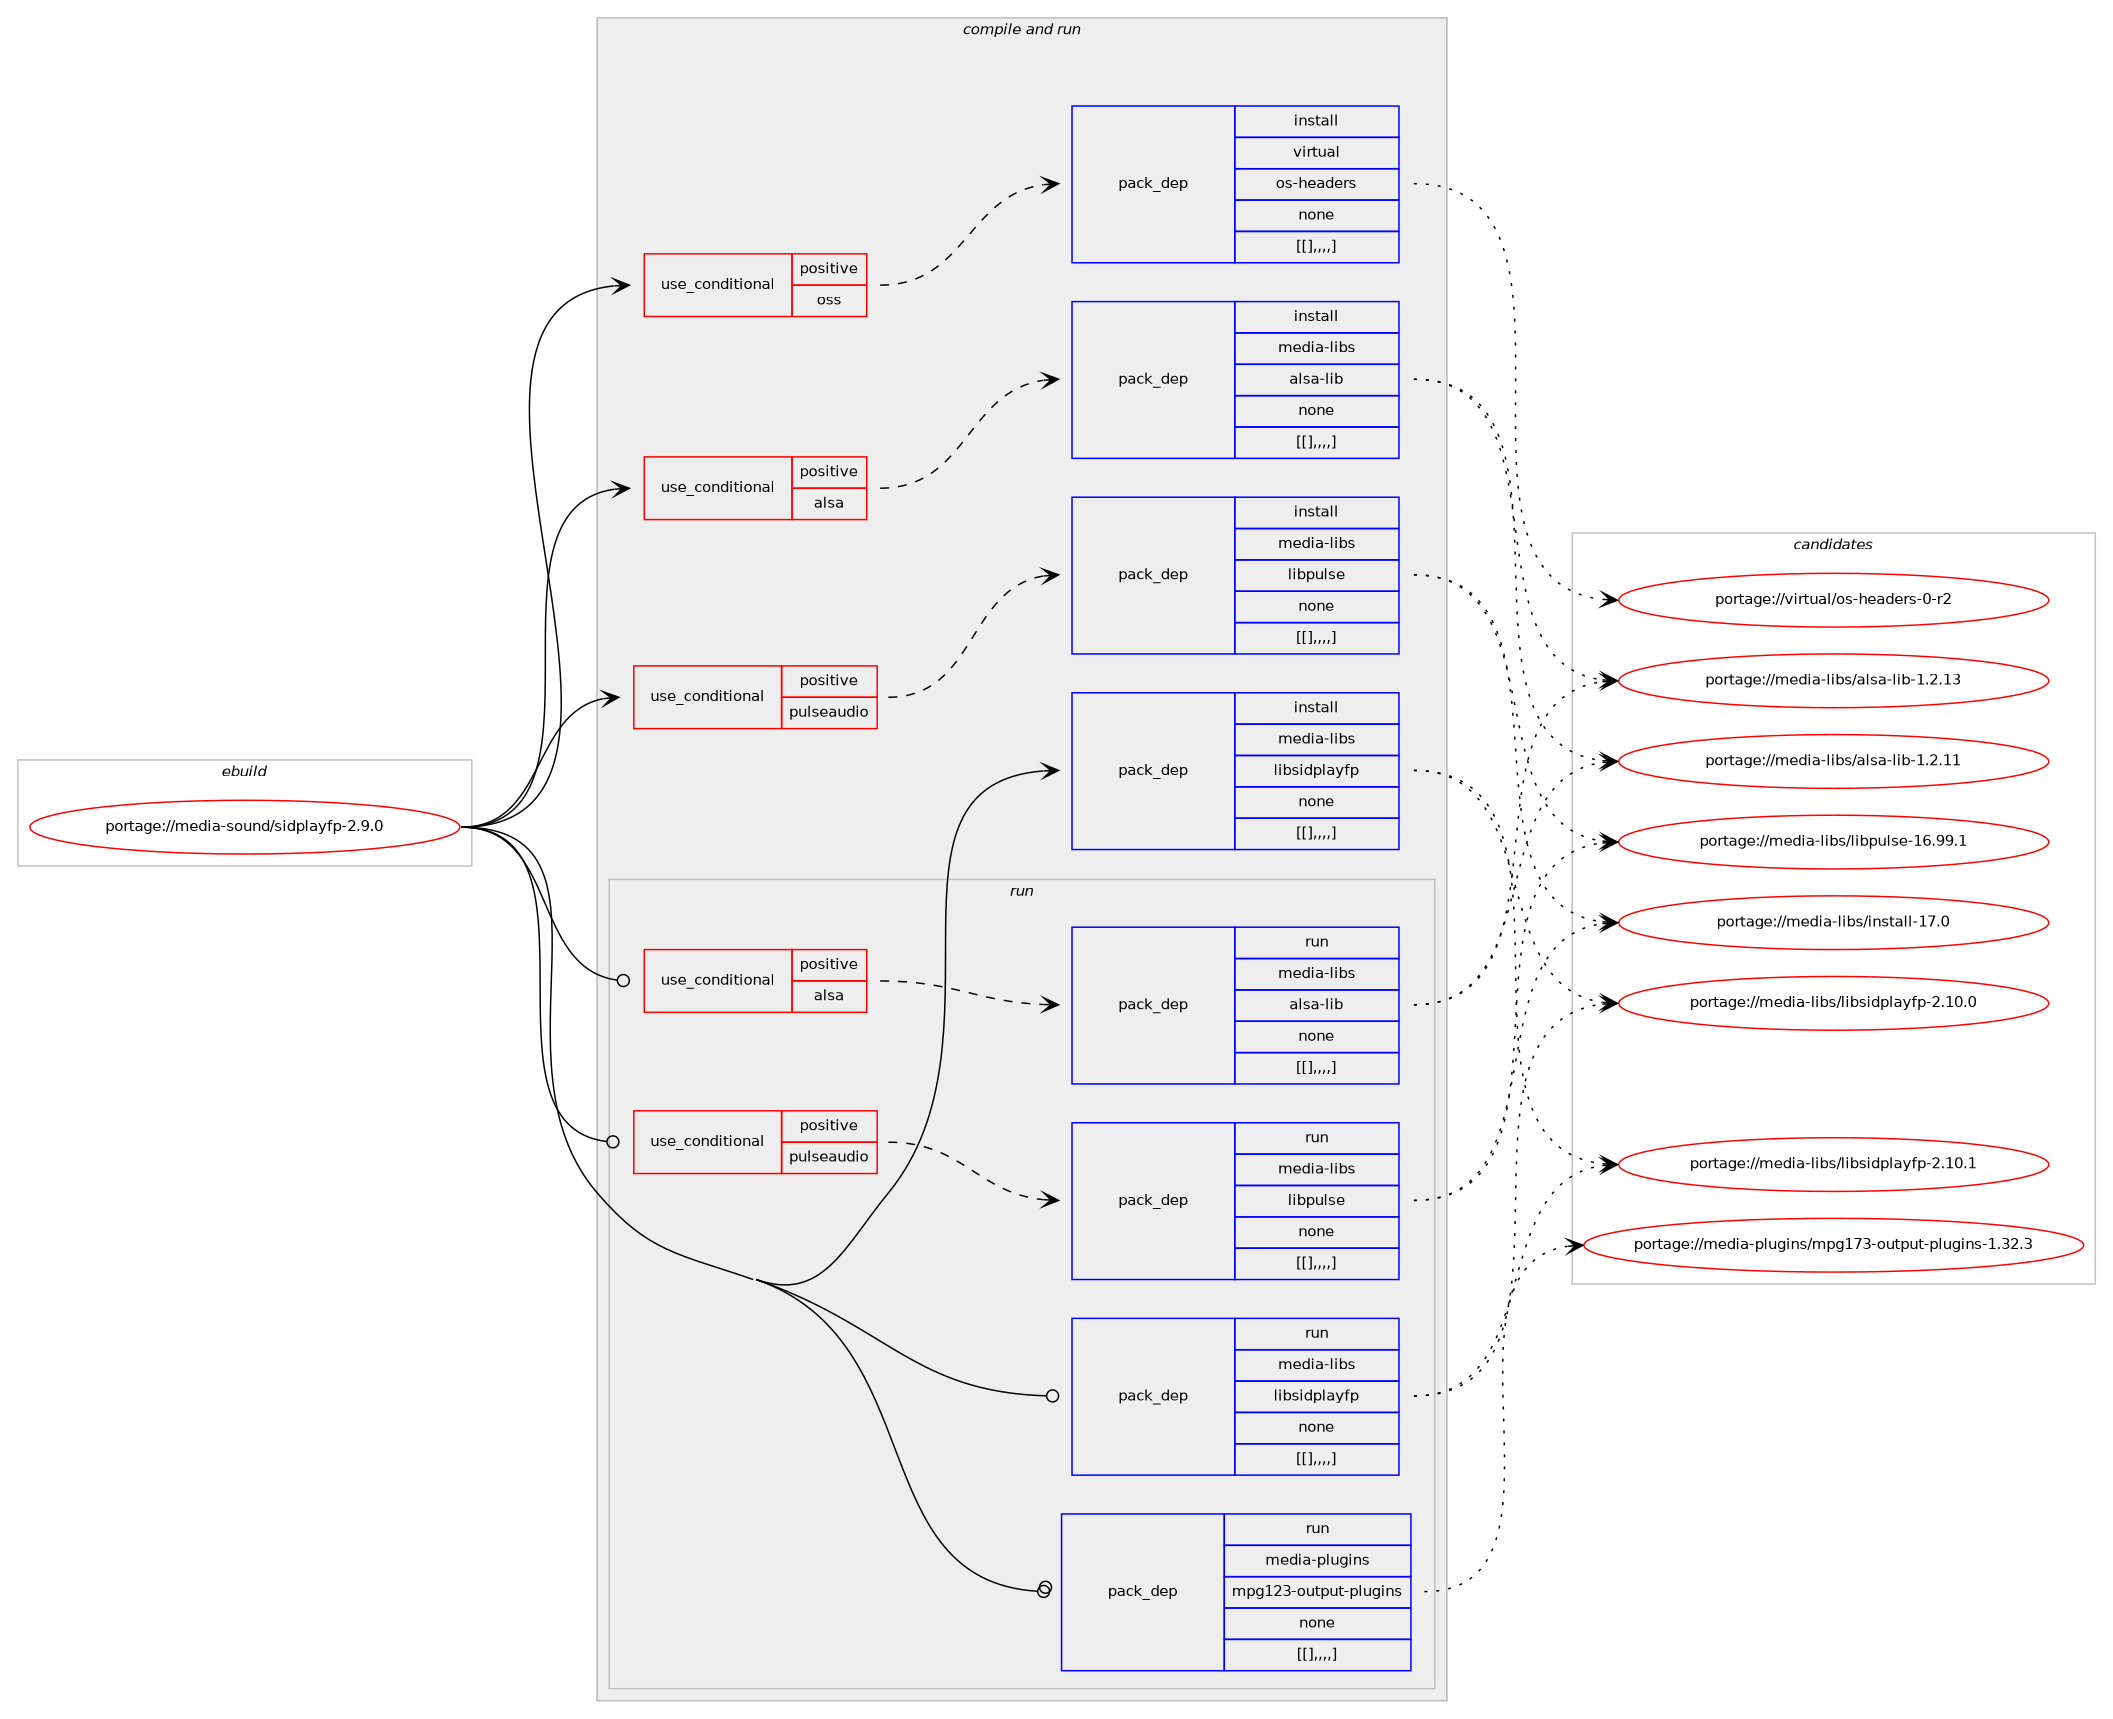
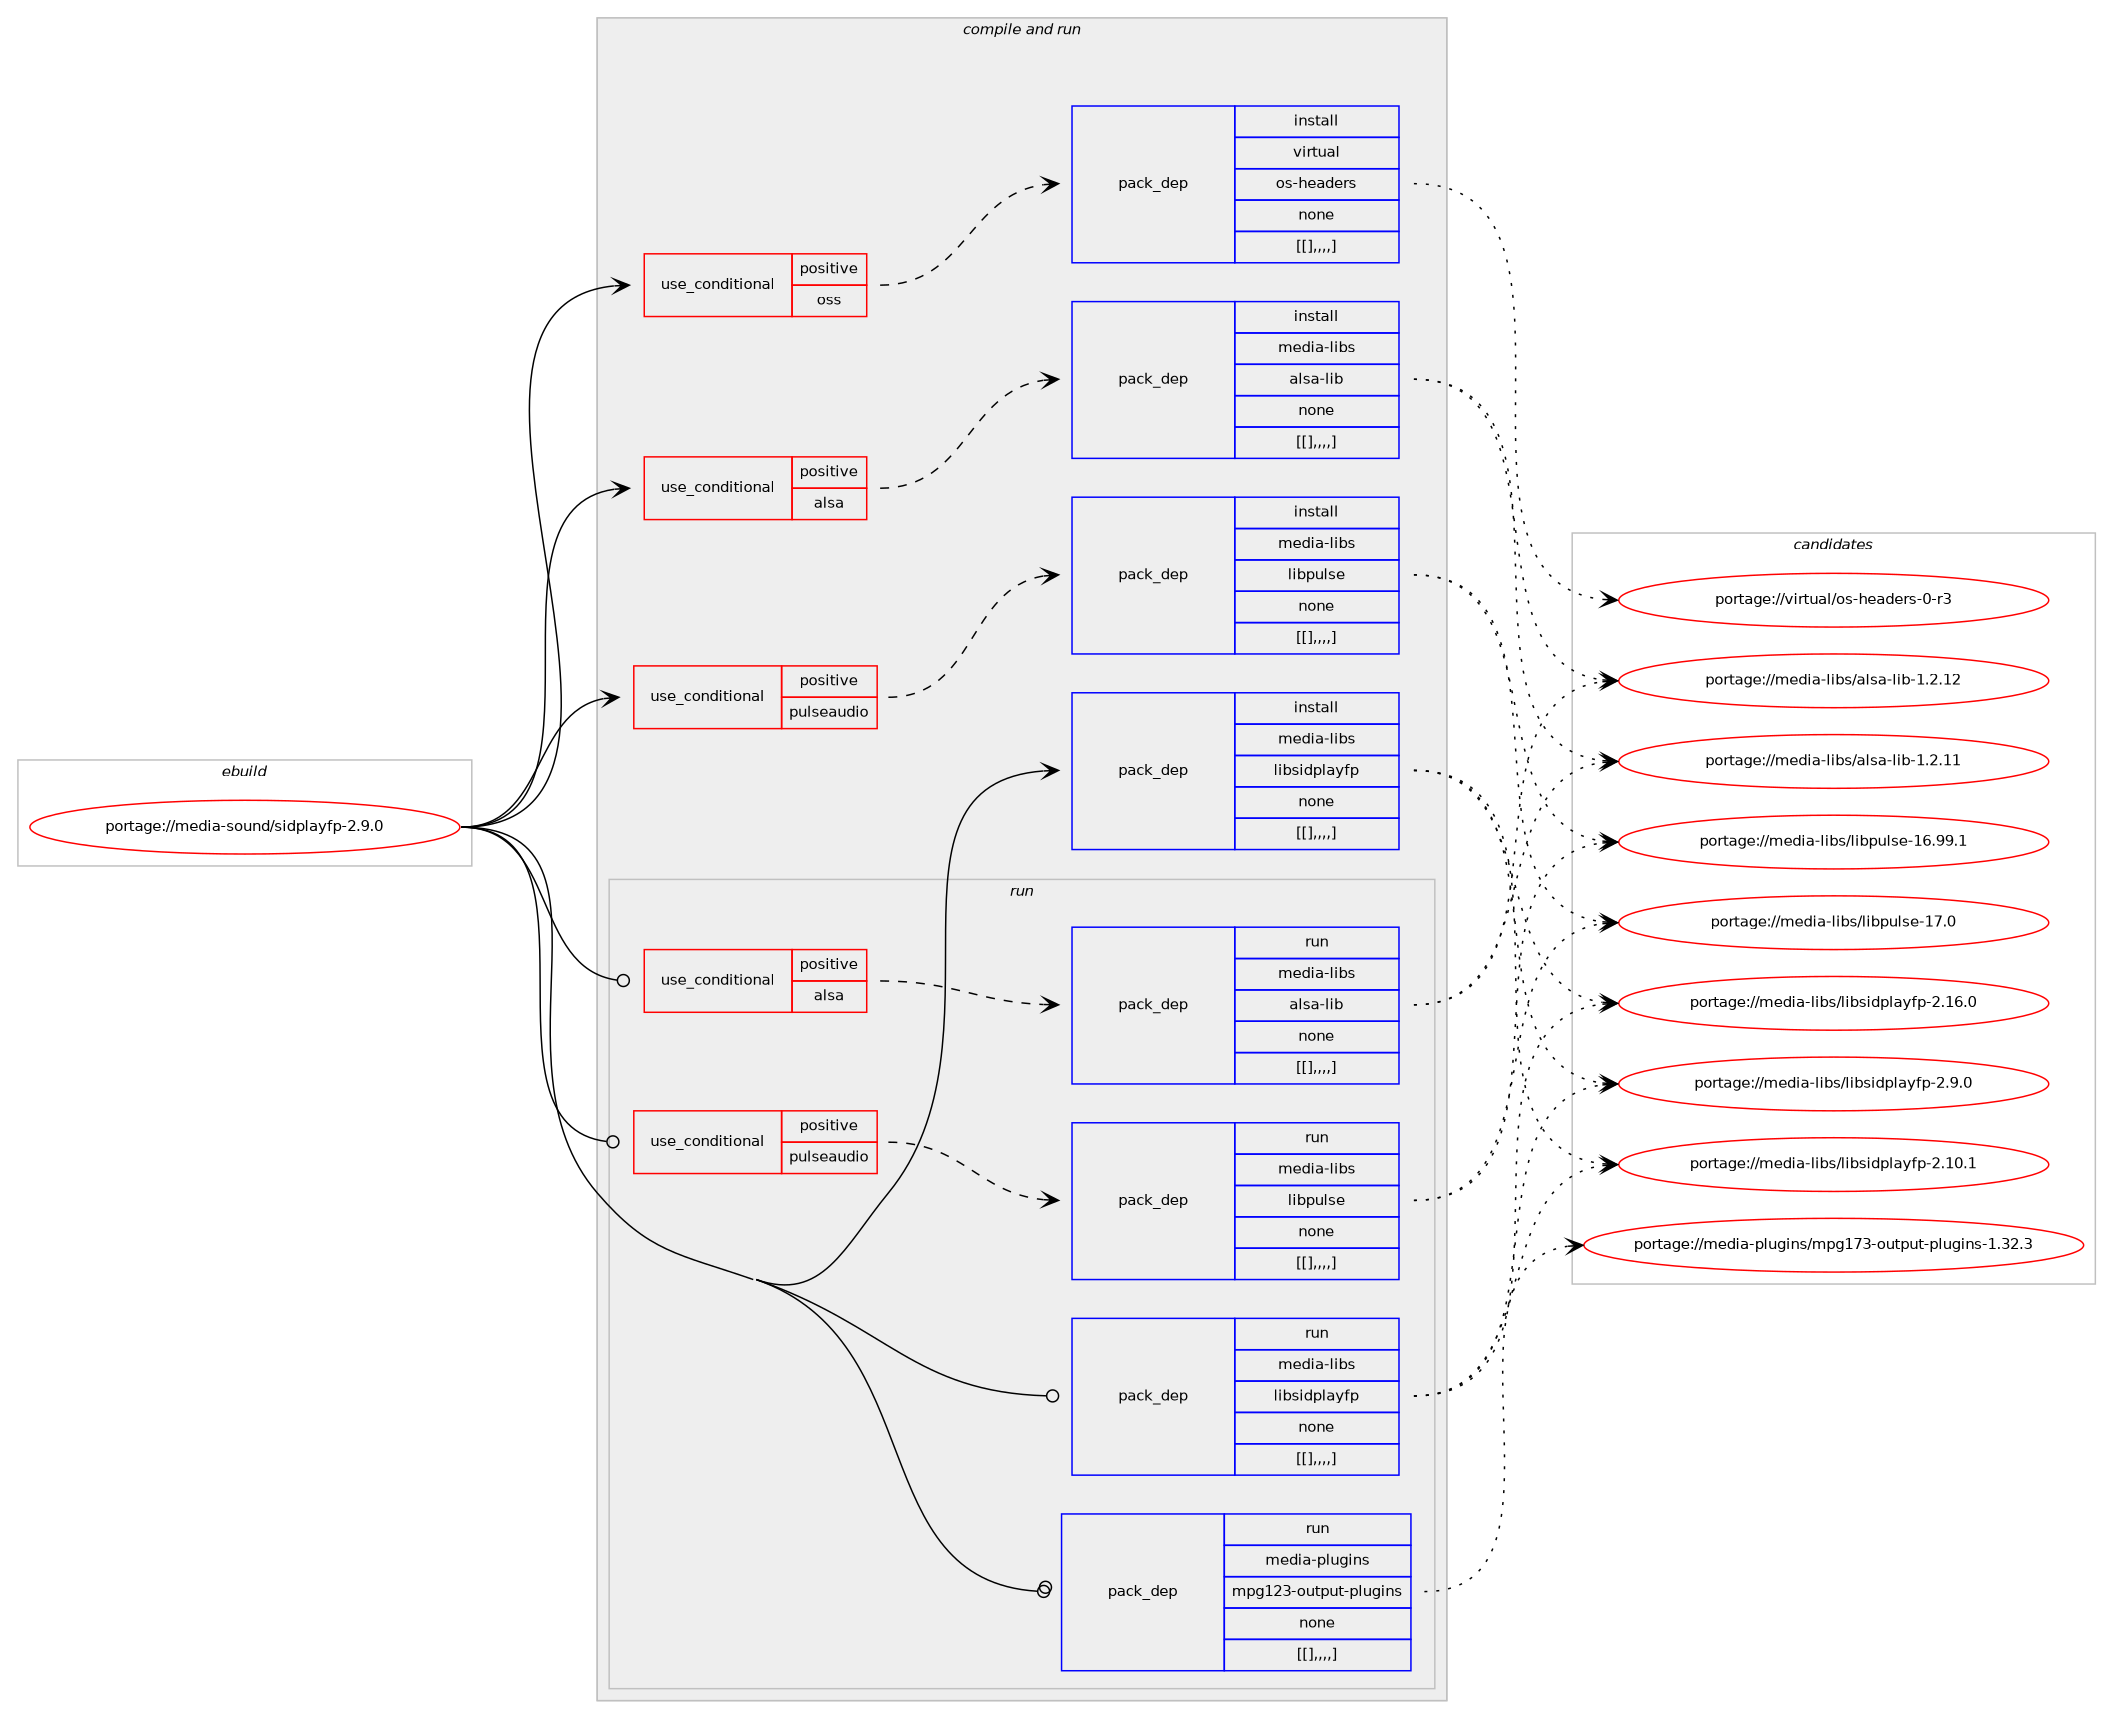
(1834, 600) -> (1834, 600)
(1834, 681) -> (1834, 681)
(1834, 923) -> (1834, 923)
(1834, 1003) -> (1834, 1003)
none -> (1834, 1084)
